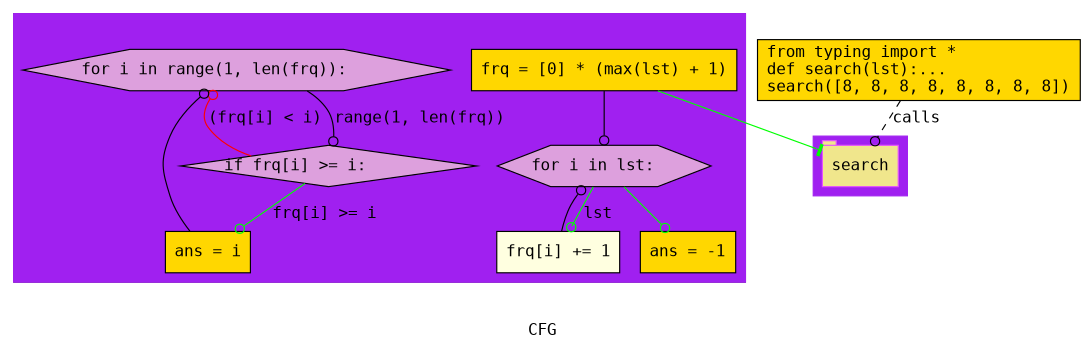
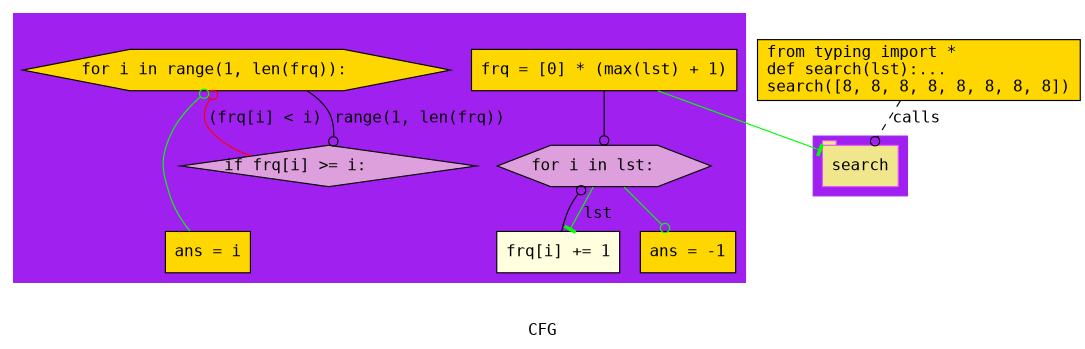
(237, 70) -> (237, 70)
(163, 161) -> (163, 161)
(274, 205) -> none
(583, 207) -> (583, 207)
